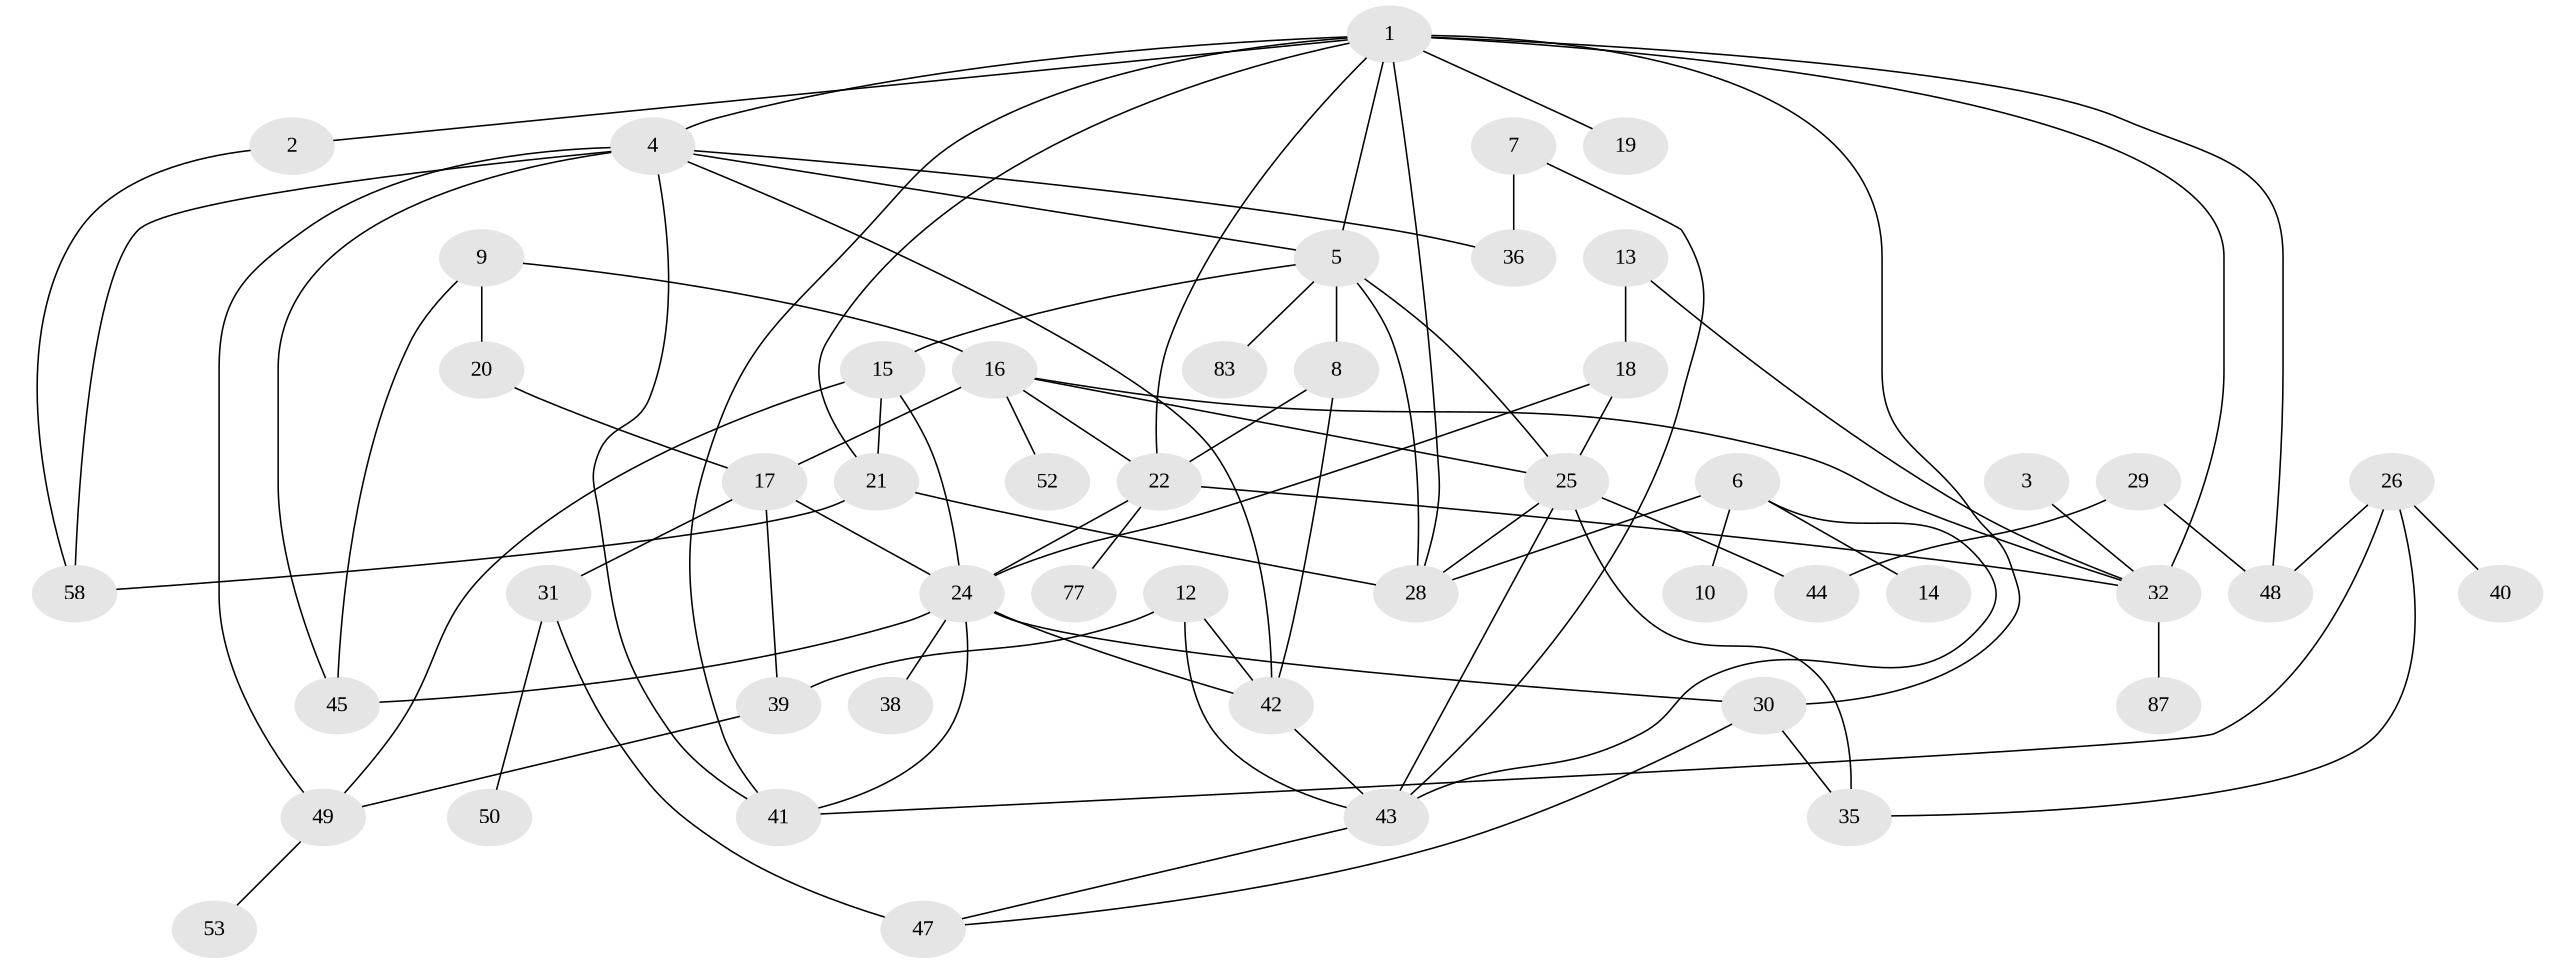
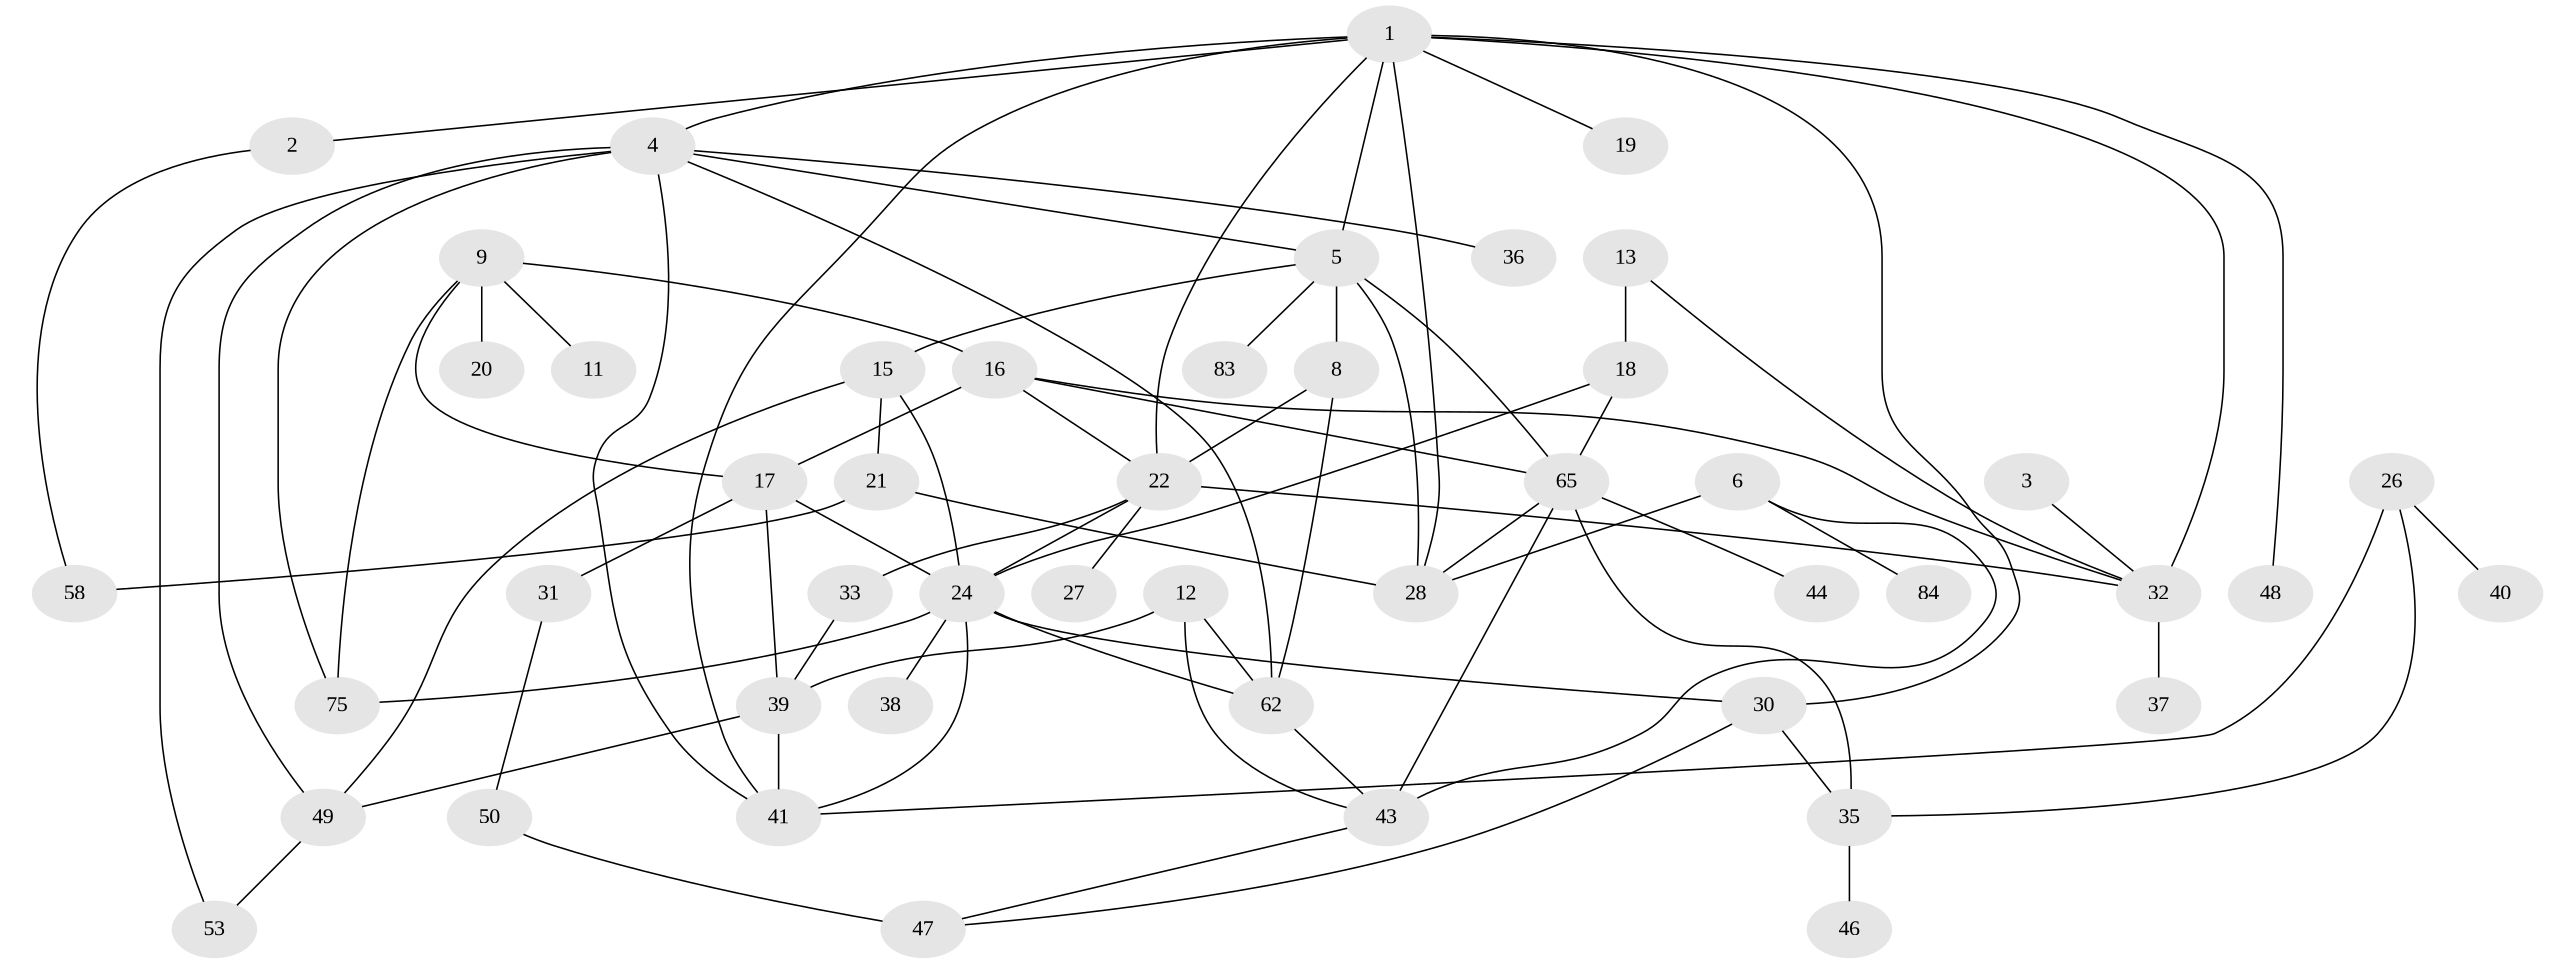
(1514, 146) -> none
(1019, 164) -> none
(202, 207) -> (160, 362)
none -> (594, 370)
(631, 434) -> (506, 438)
(1047, 482) -> none
(1567, 482) -> (1567, 482)
(2139, 482) -> none
(2331, 538) -> none
none -> (850, 594)
(1074, 594) -> (1074, 594)
(1705, 594) -> none
(1929, 594) -> (1929, 594)
(337, 706) -> (337, 706)
(1271, 706) -> (1271, 706)
(2159, 706) -> (2159, 706)
none -> (779, 762)
(680, 814) -> (701, 885)
none -> (1849, 929)
